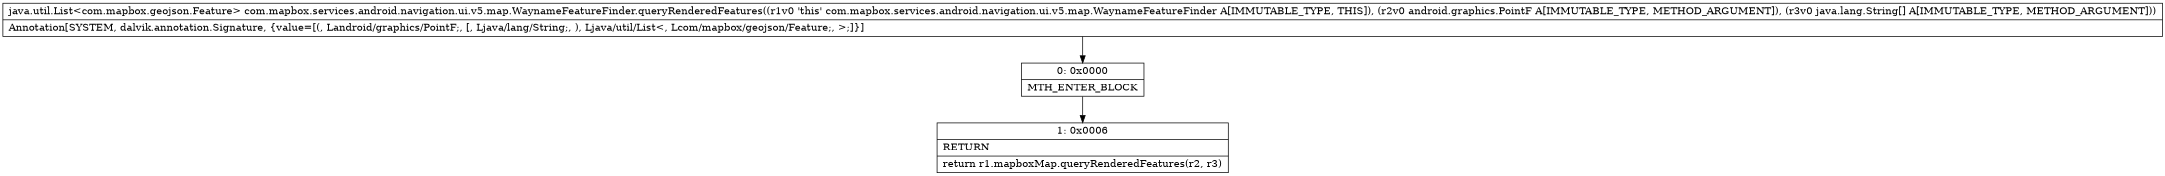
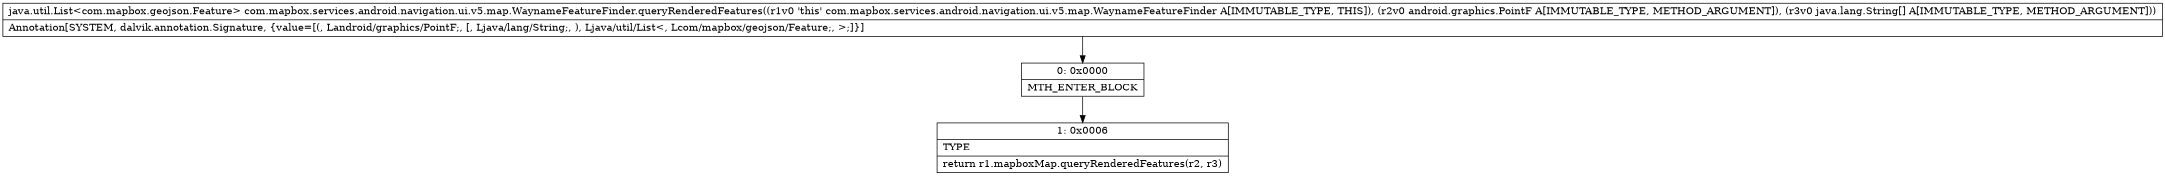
(966, 147) -> (957, 147)
